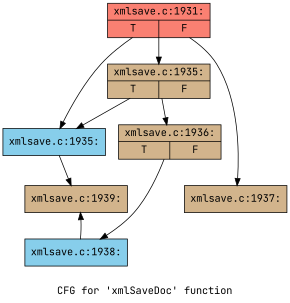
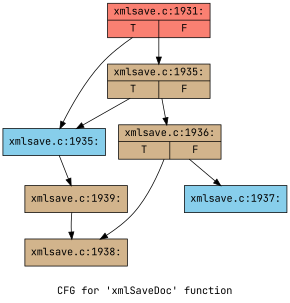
(231, 101) -> (202, 170)
(236, 199) -> (236, 199)
(81, 230) -> (71, 222)
(76, 253) -> (76, 253)
